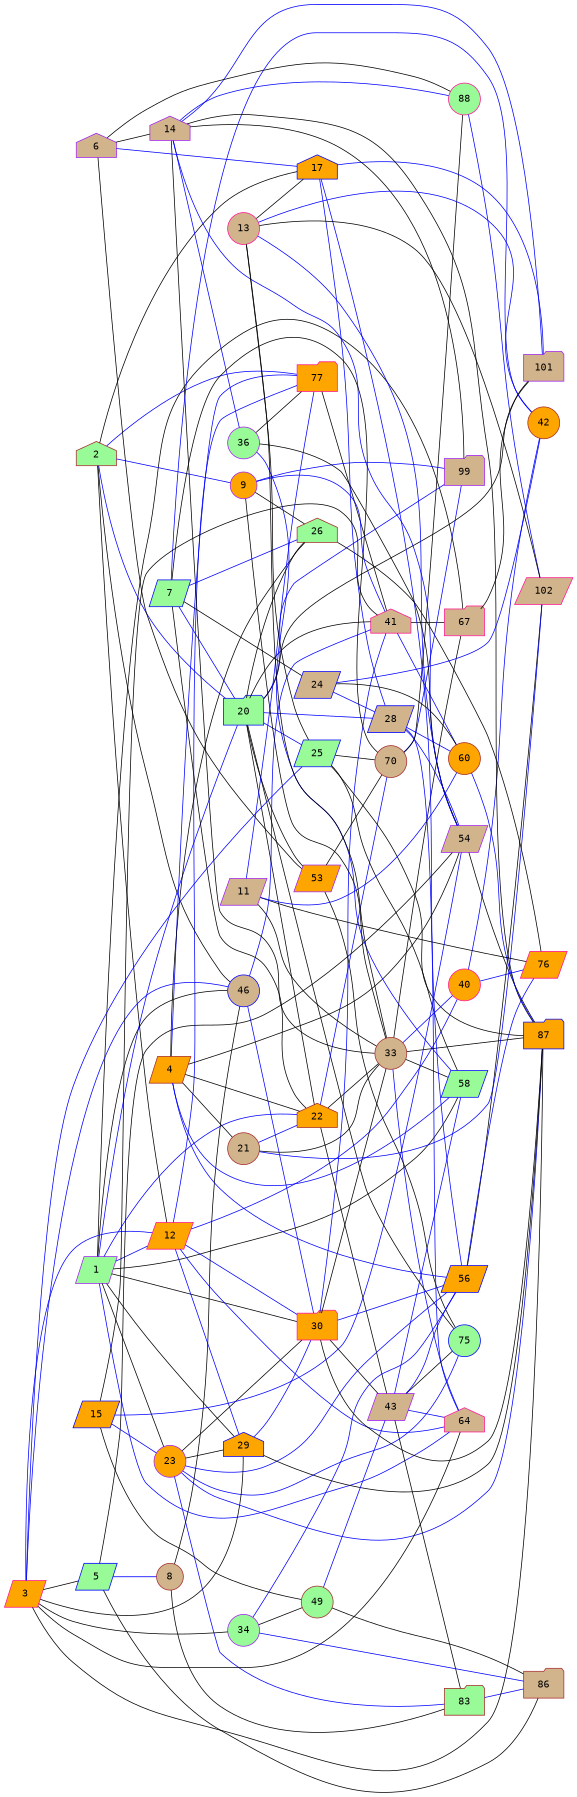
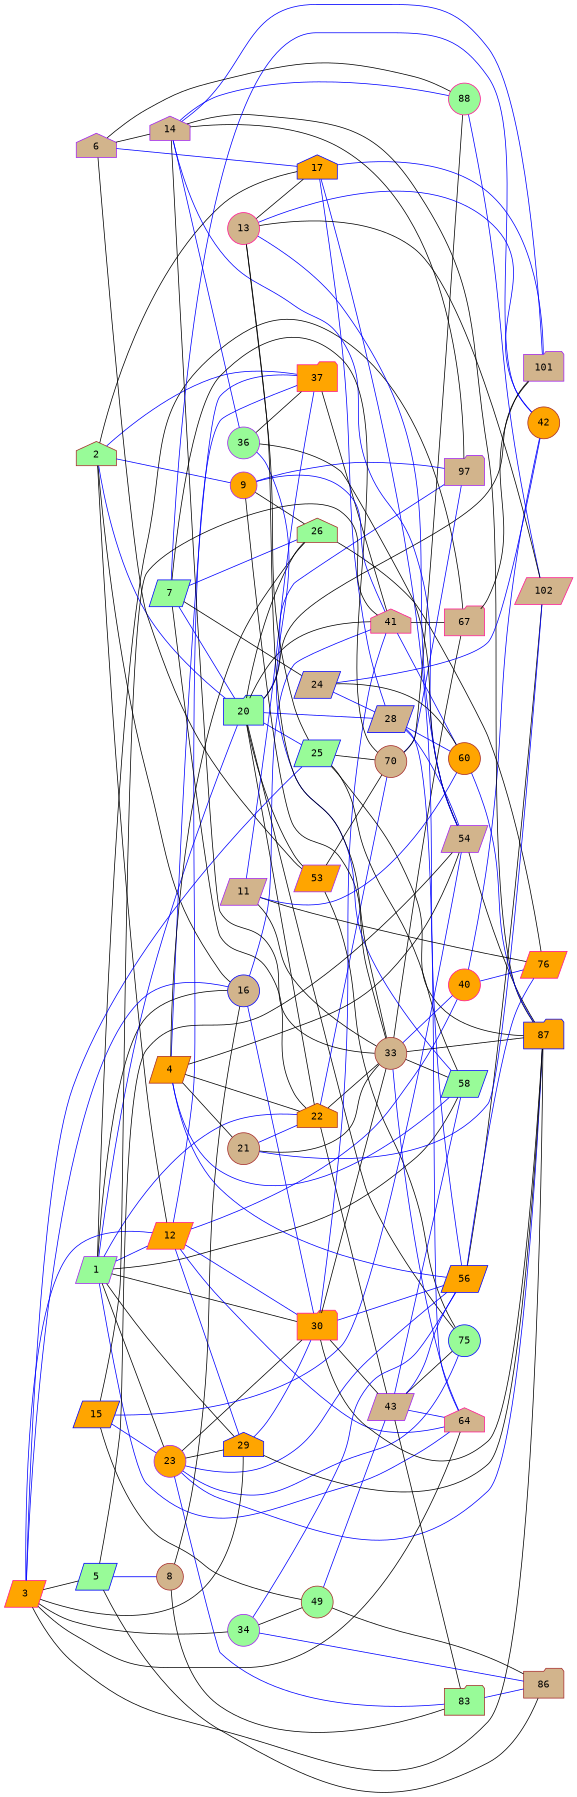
(317, 378) -> (317, 378)
(464, 472) -> (464, 472)
(244, 991) -> (244, 991)
